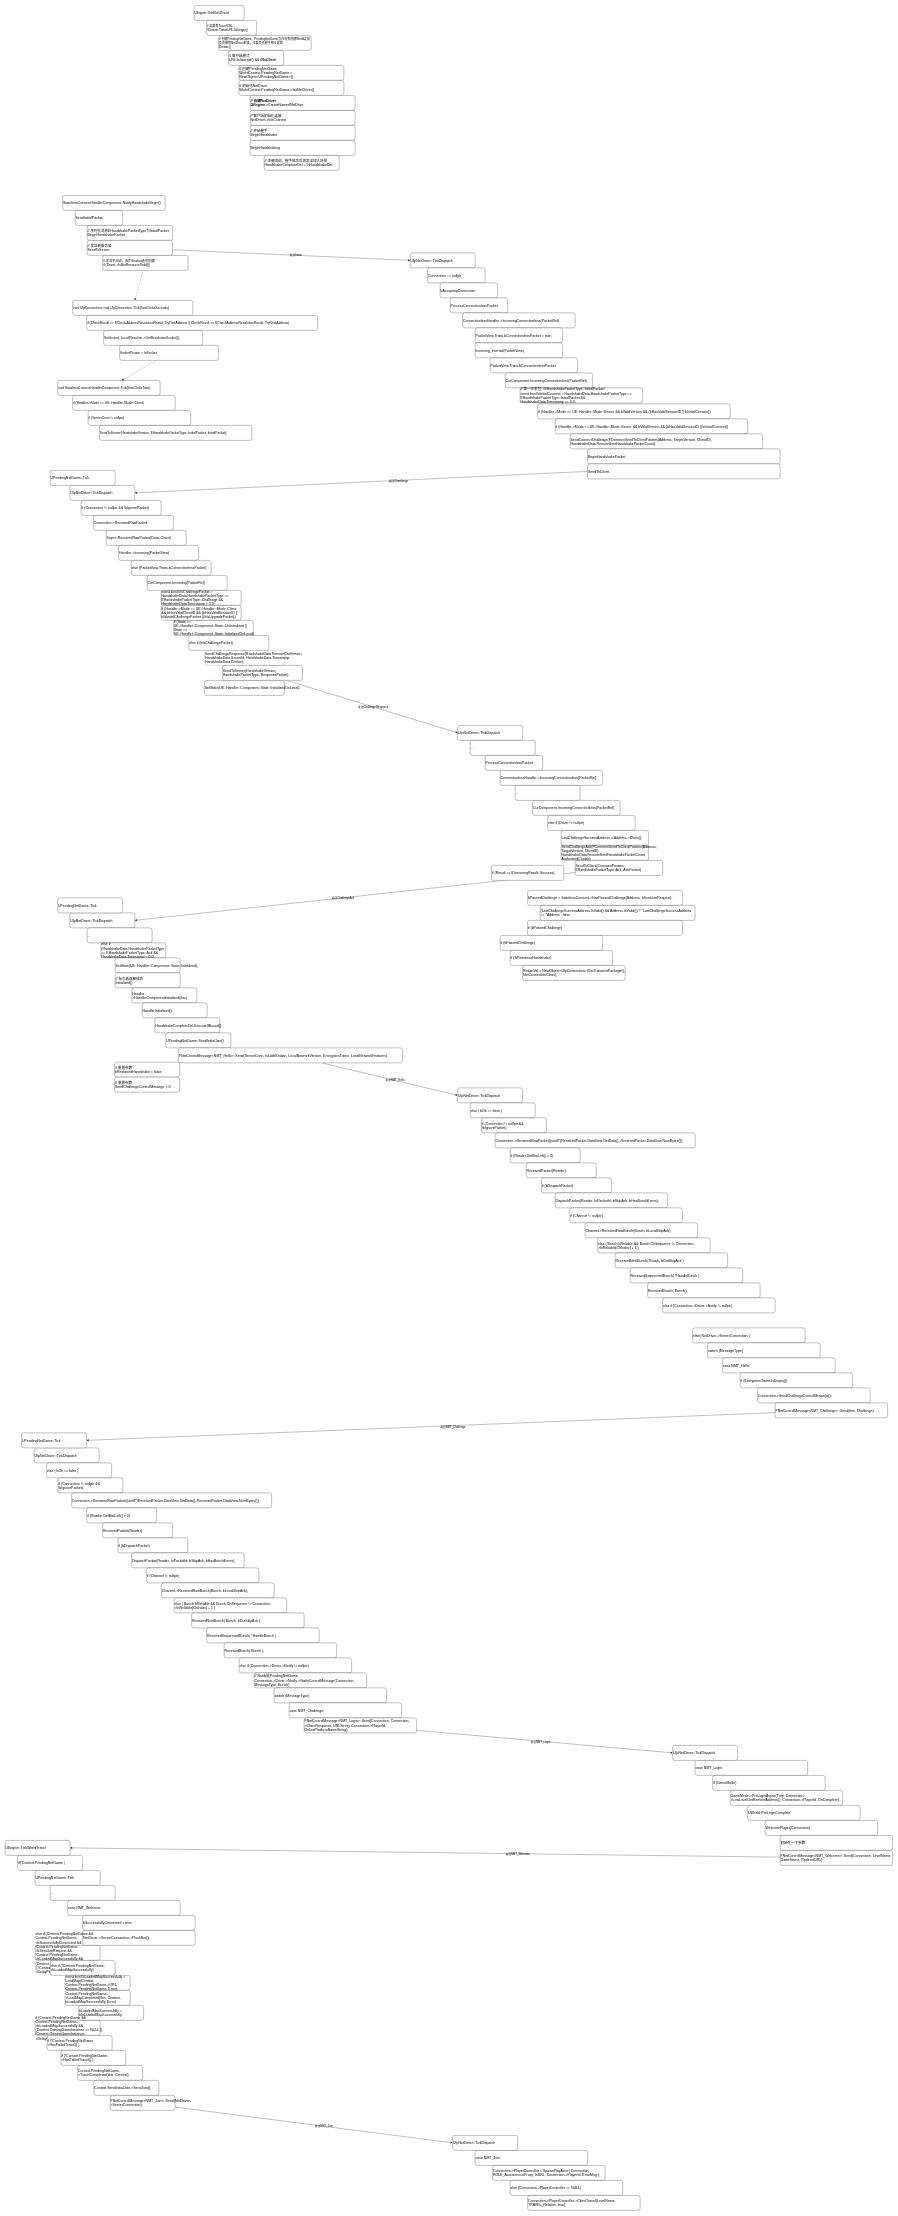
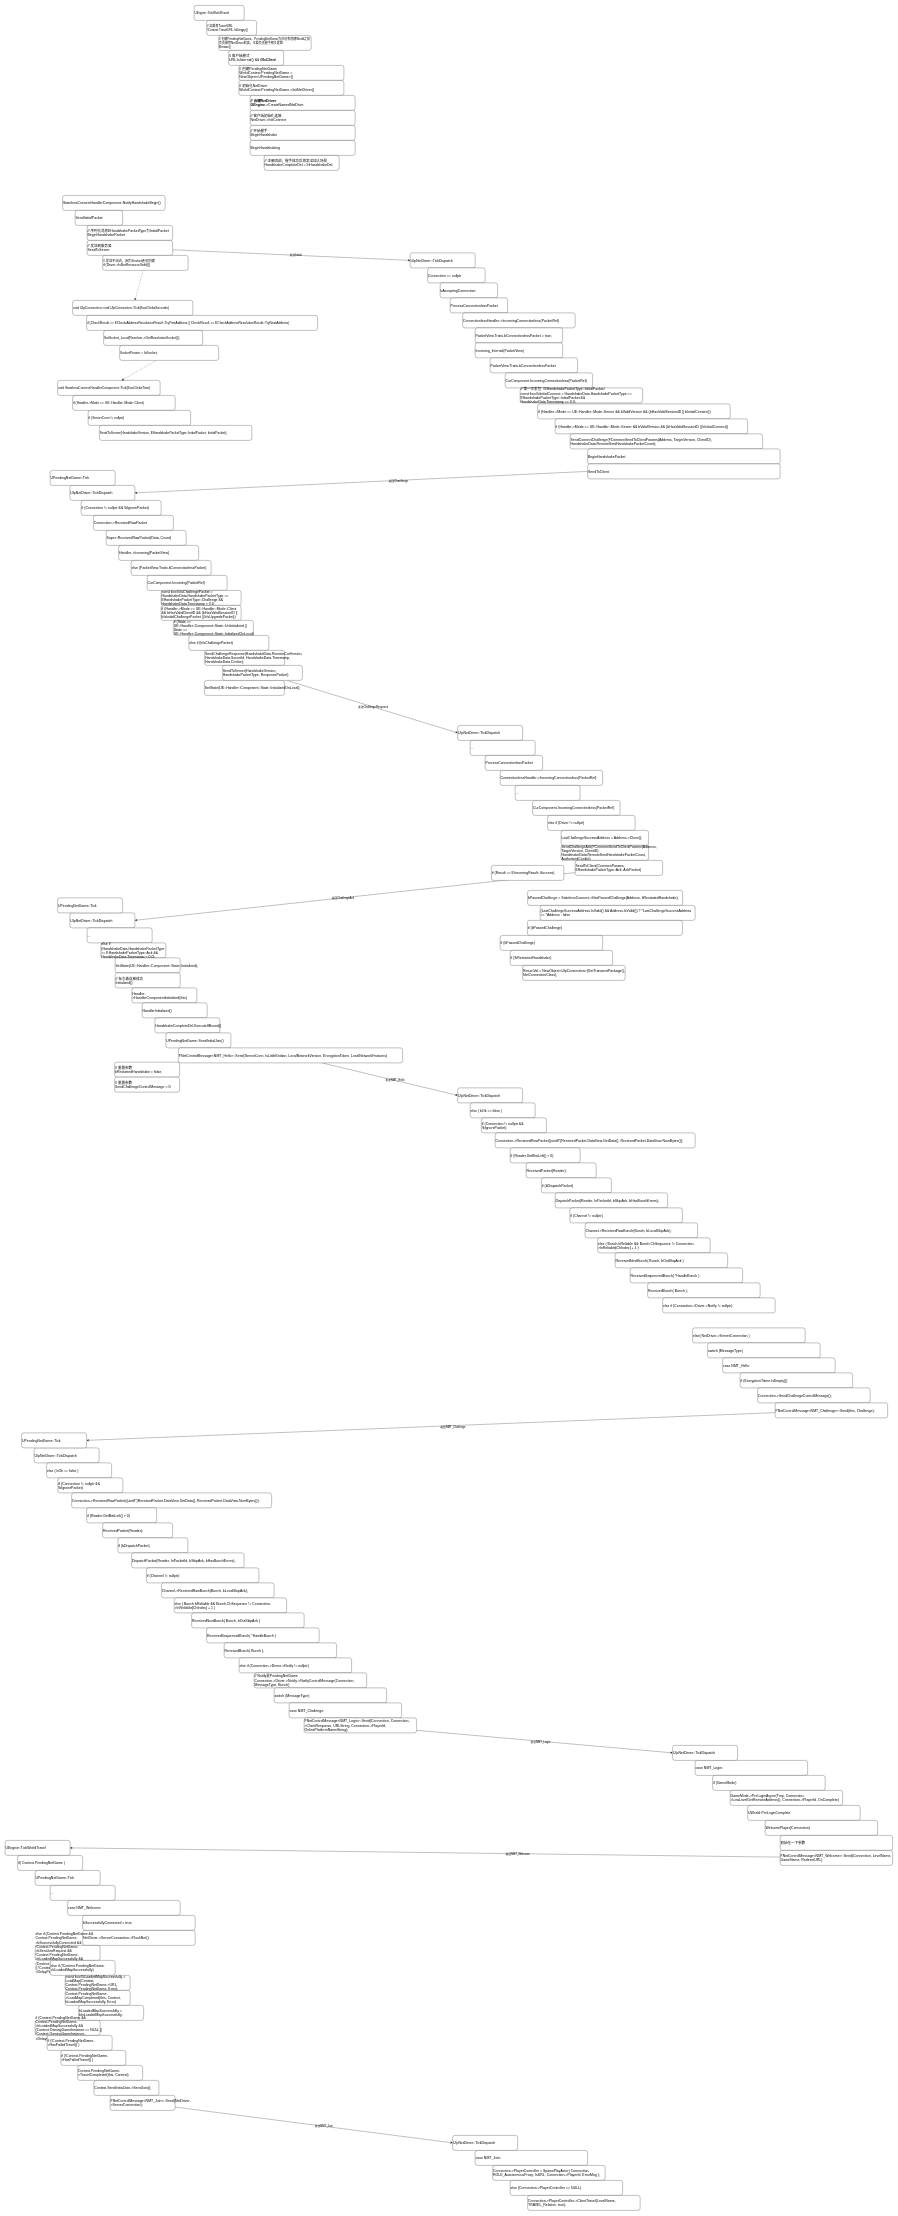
(245, 658) -> (245, 658)
(594, 898) -> (596, 898)
